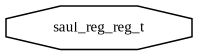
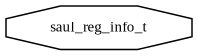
(99, 28) -> (99, 28)
